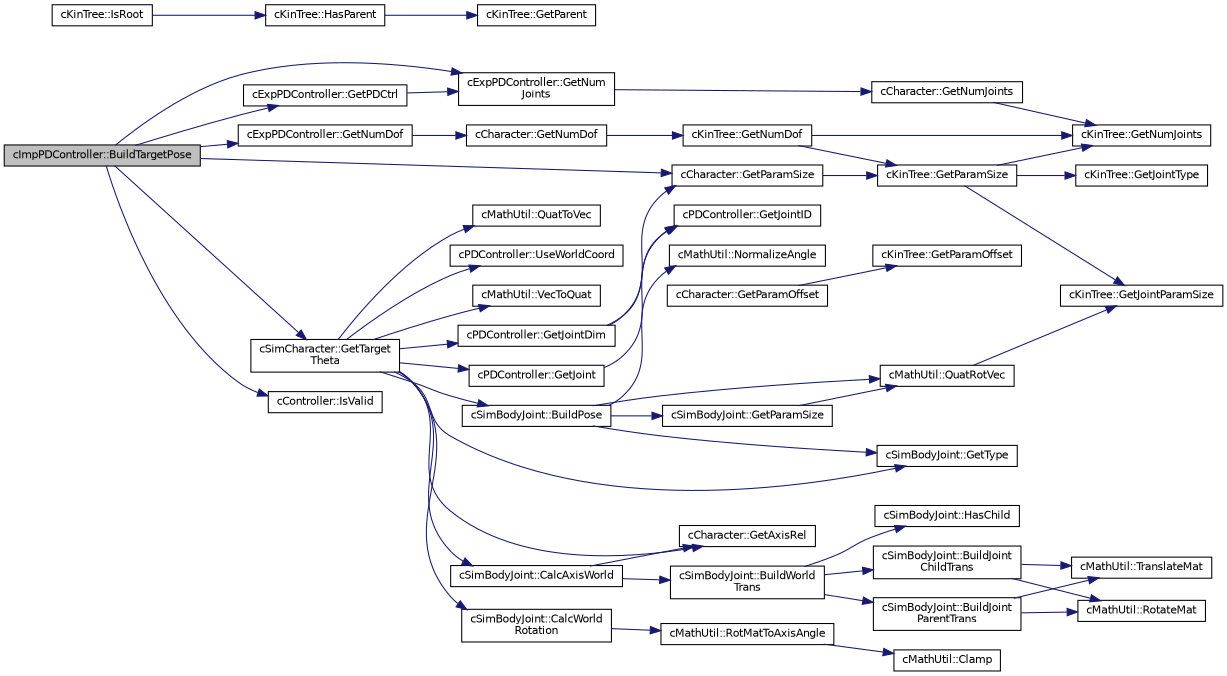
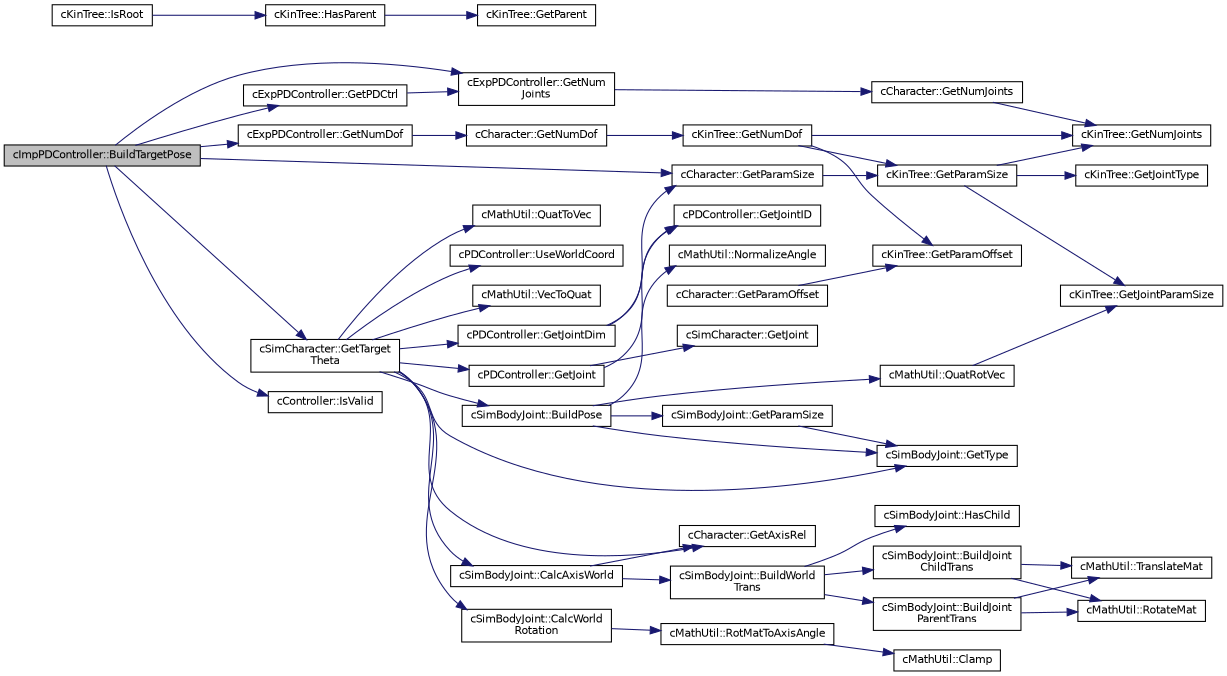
none -> (867, 191)
none -> (747, 336)
(842, 397) -> (842, 435)
